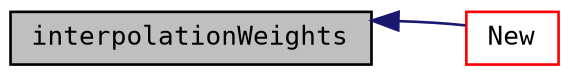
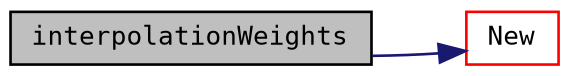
(432, 23) -> (406, 55)
